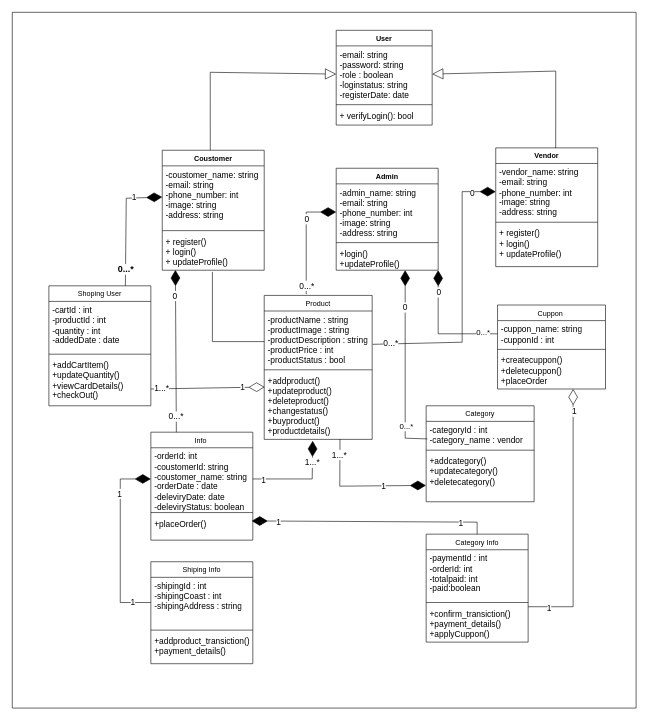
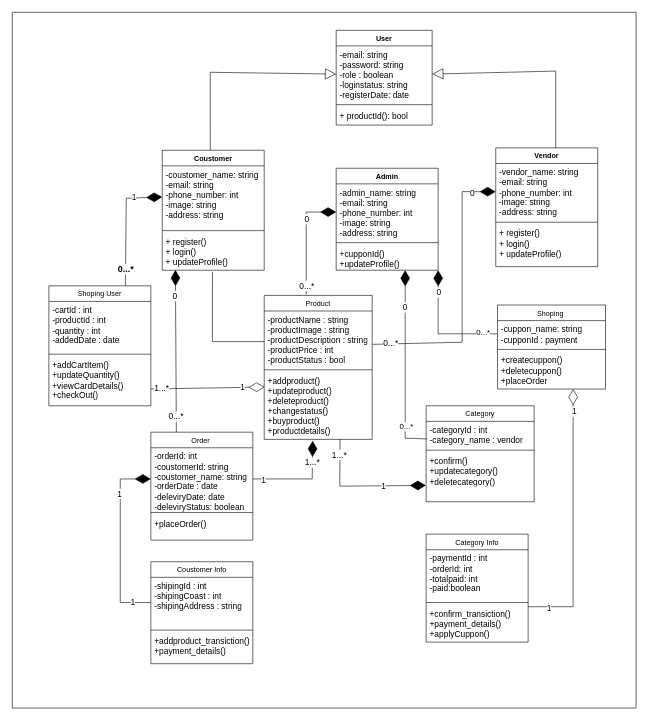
(377, 116) -> (374, 116)
(370, 258) -> (370, 258)
(552, 314) -> (552, 314)
(539, 334) -> (539, 334)
(202, 441) -> (202, 441)
(464, 470) -> (464, 470)
(357, 522) -> none
(202, 570) -> (202, 570)
